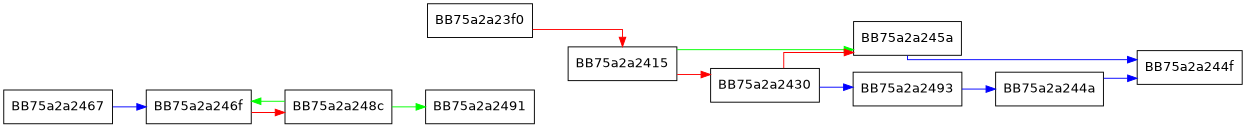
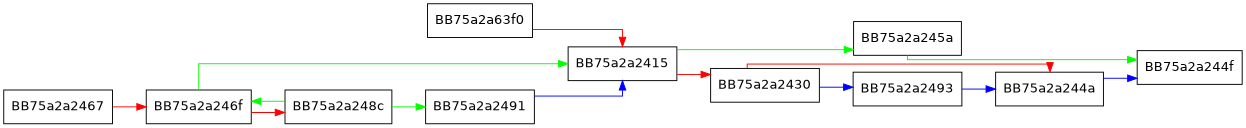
(480, 21) -> (480, 21)
(806, 52) -> (897, 64)
(1015, 60) -> (1055, 60)
none -> (366, 64)
none -> (582, 96)
(125, 107) -> (125, 107)
